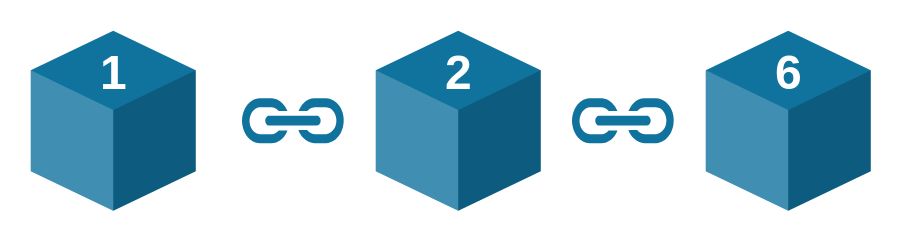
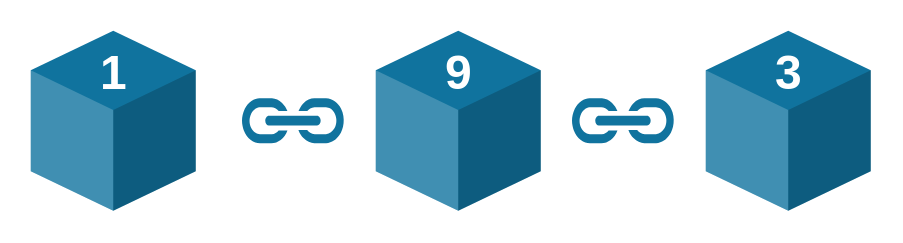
(459, 73) -> (459, 73)
(789, 73) -> (789, 73)
